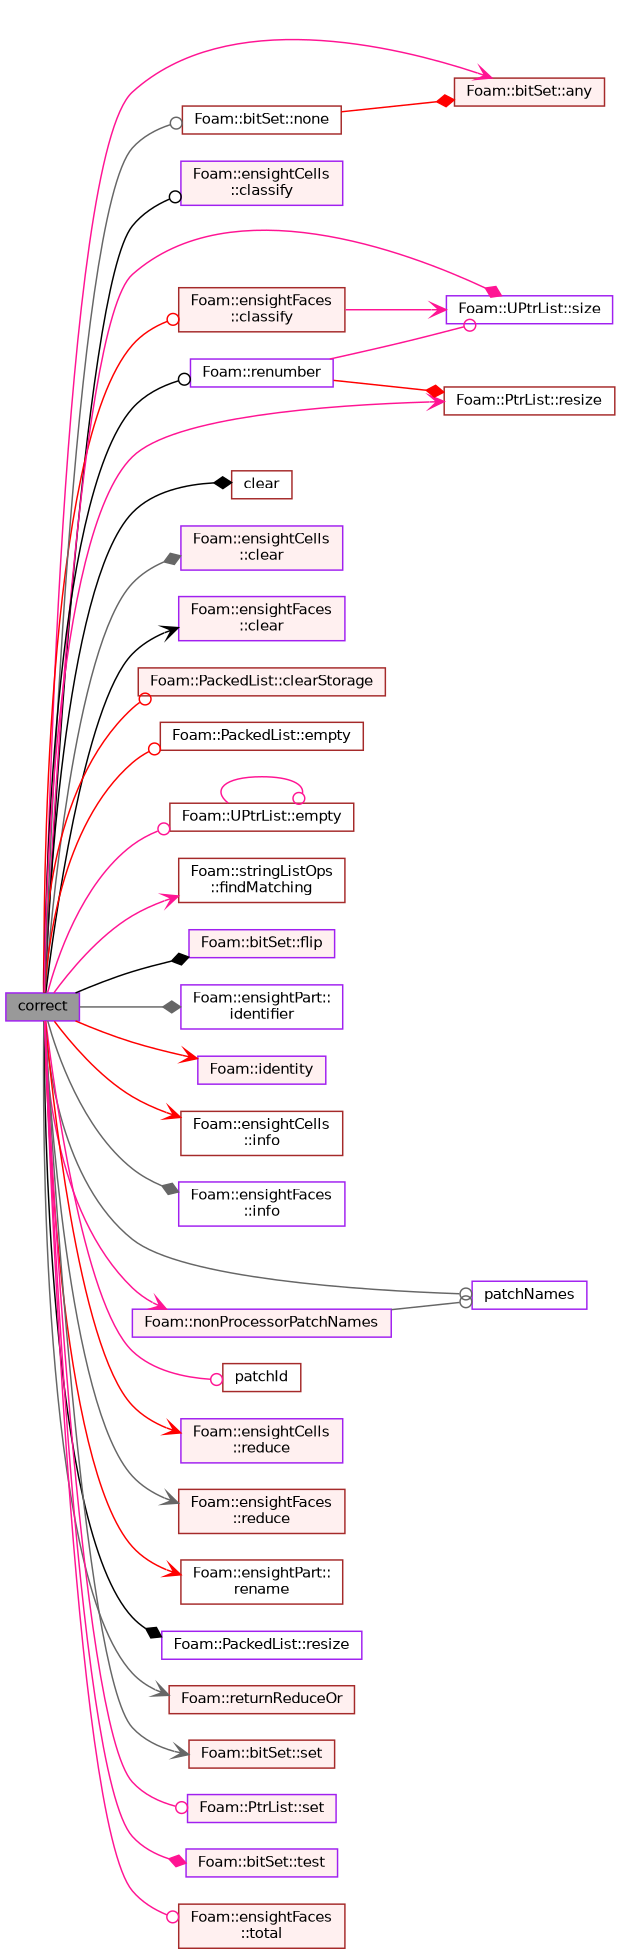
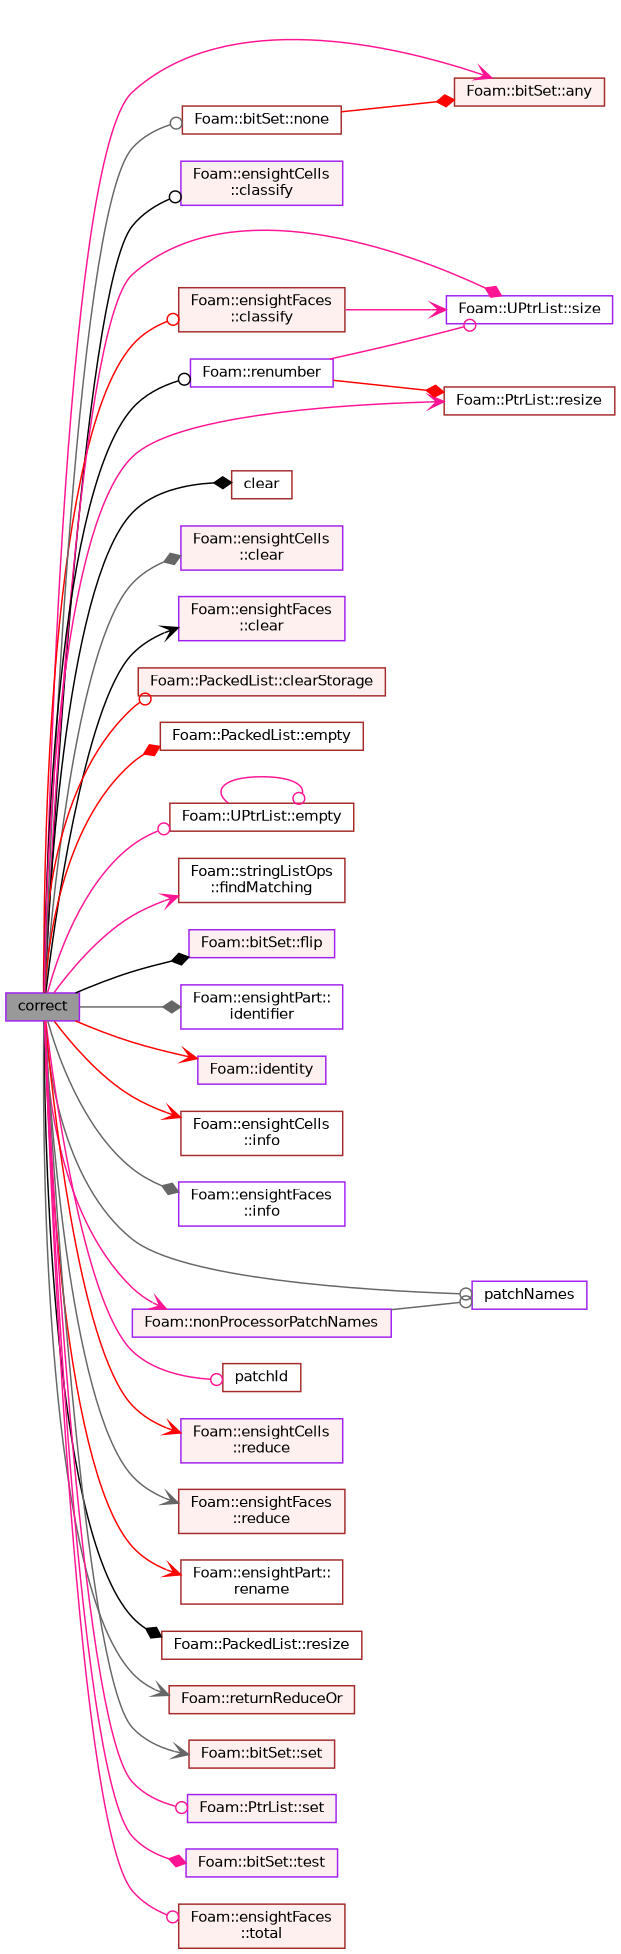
(79, 841) -> (79, 841)
(262, 1645) -> (262, 1645)
